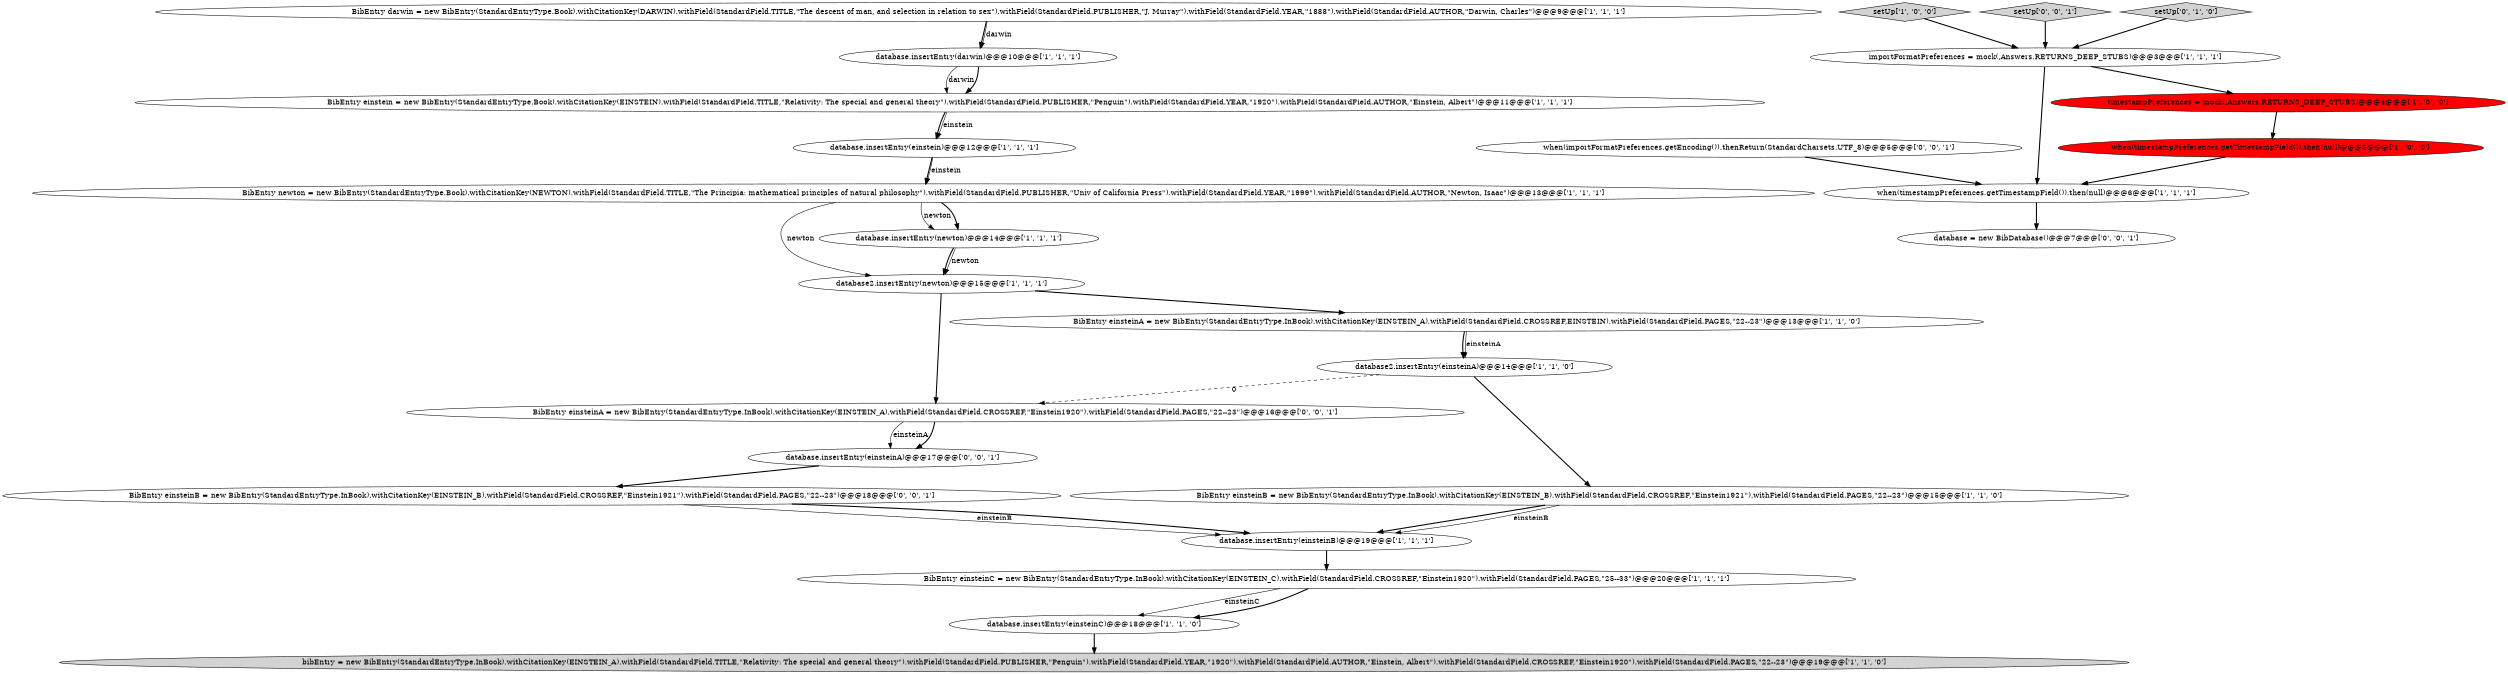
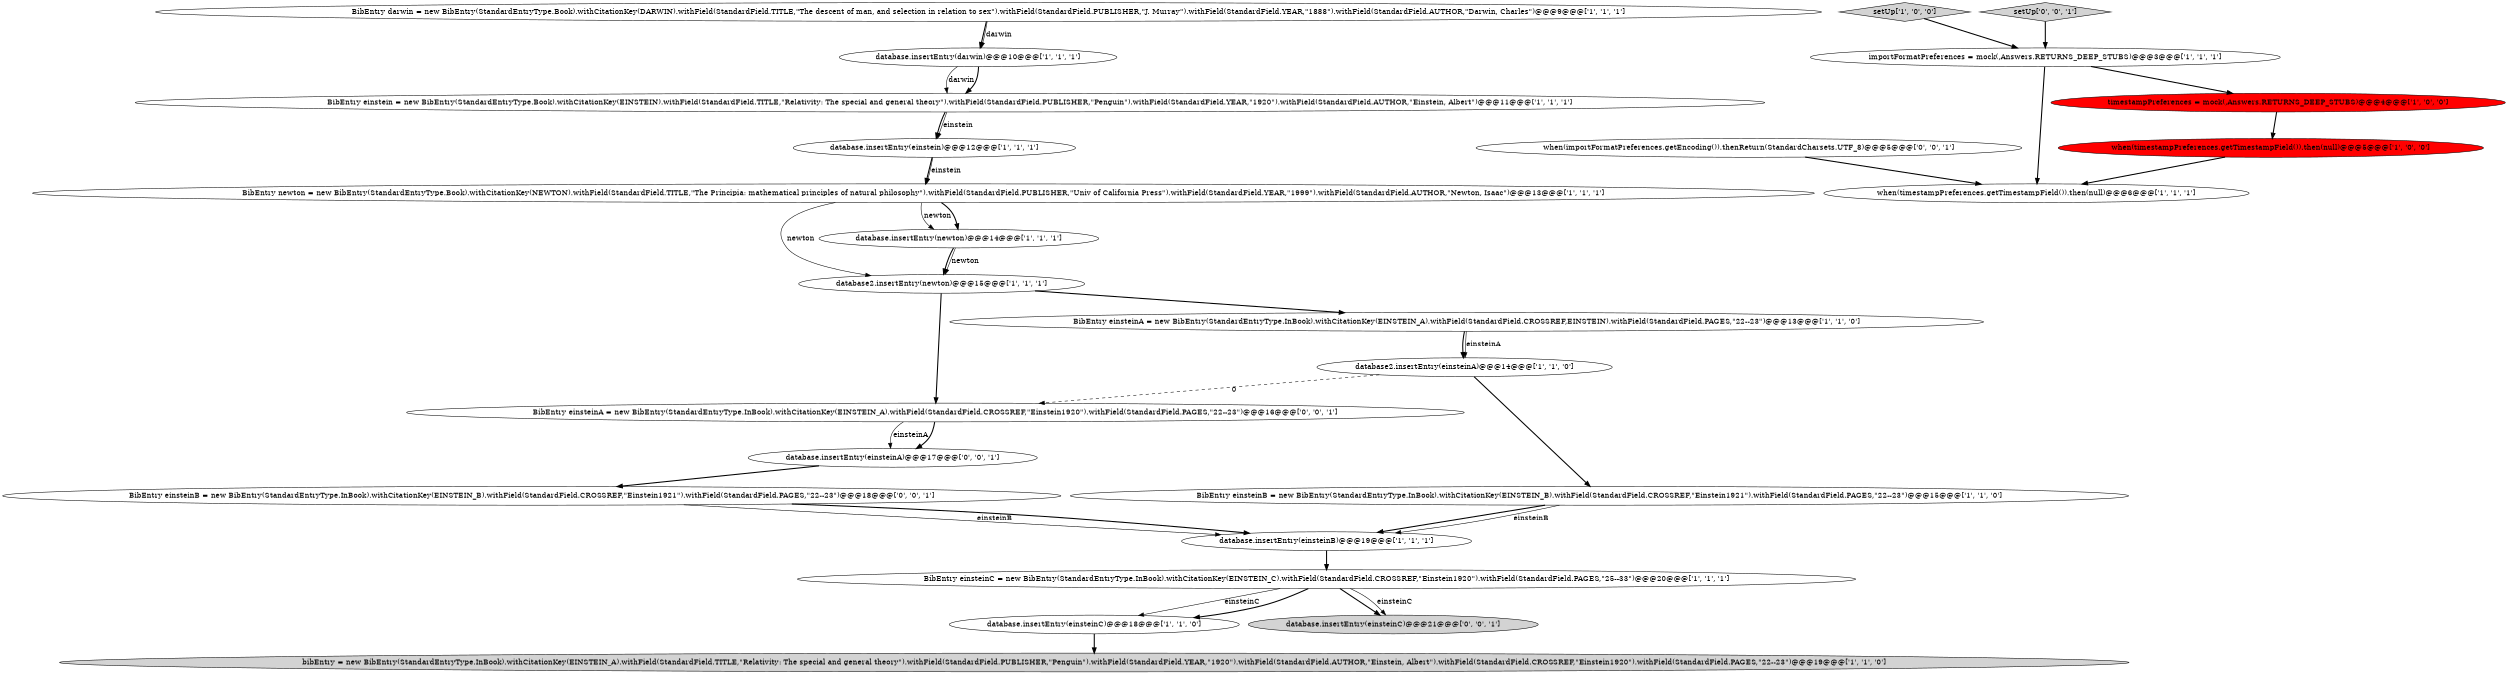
(2186, 12) -> none
(2036, 239) -> none
none -> (1393, 624)
